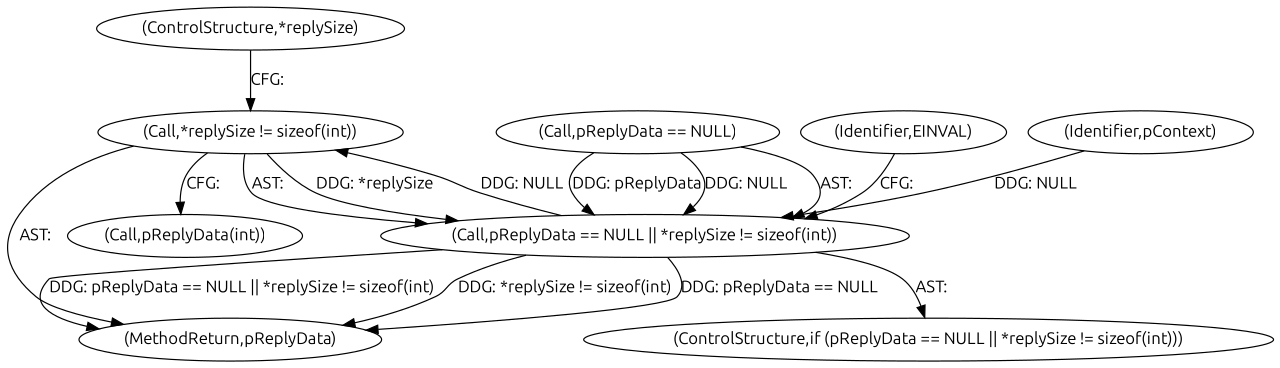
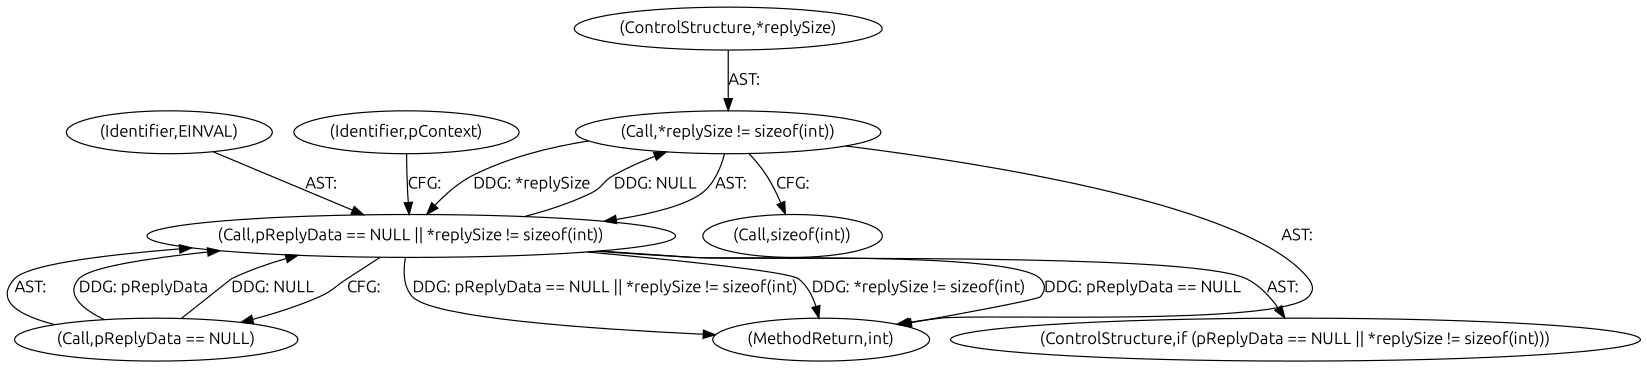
(270, 80) -> (747, 80)
(899, 184) -> (324, 184)
(1036, 184) -> (427, 184)
(185, 236) -> (793, 236)
none -> (320, 296)
(230, 340) -> (821, 340)
